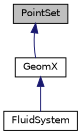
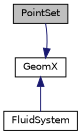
(34, 46) -> (47, 36)
